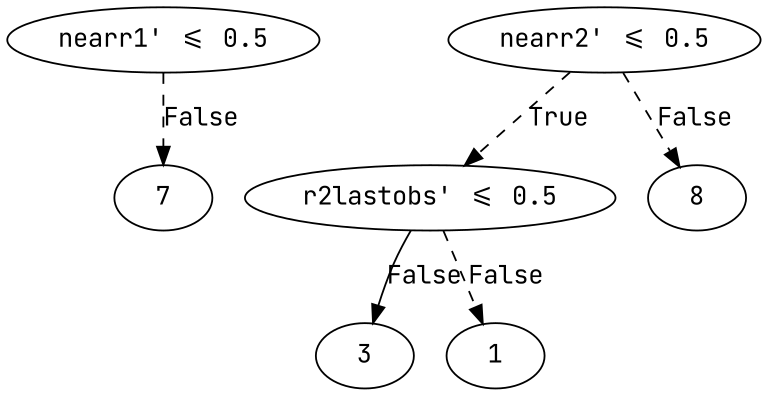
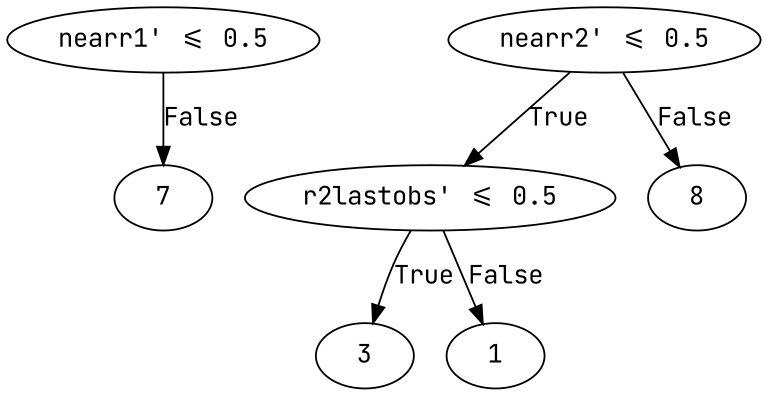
(163, 110) -> (163, 110)
(647, 112) -> (647, 112)
(524, 113) -> (524, 113)
(460, 269) -> (460, 269)
(425, 277) -> (425, 277)
